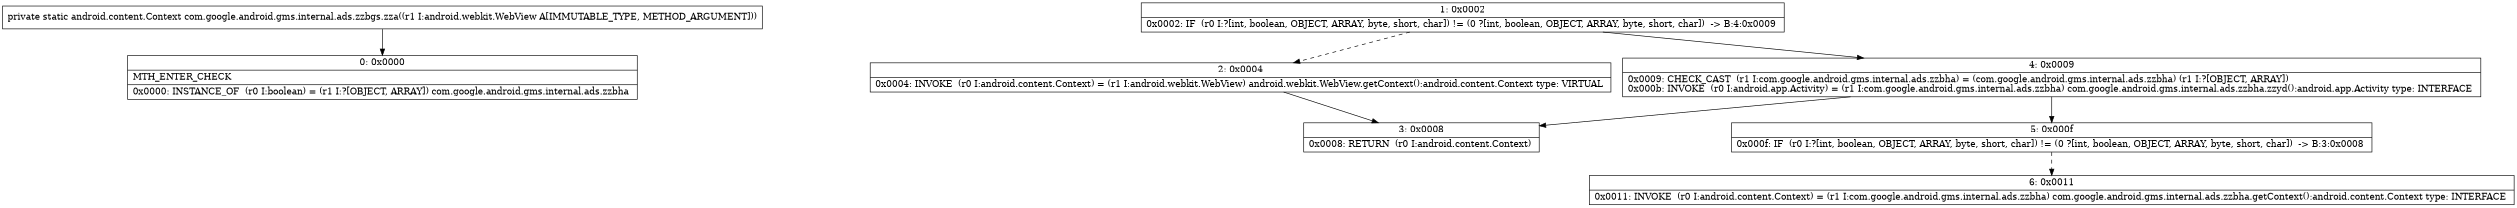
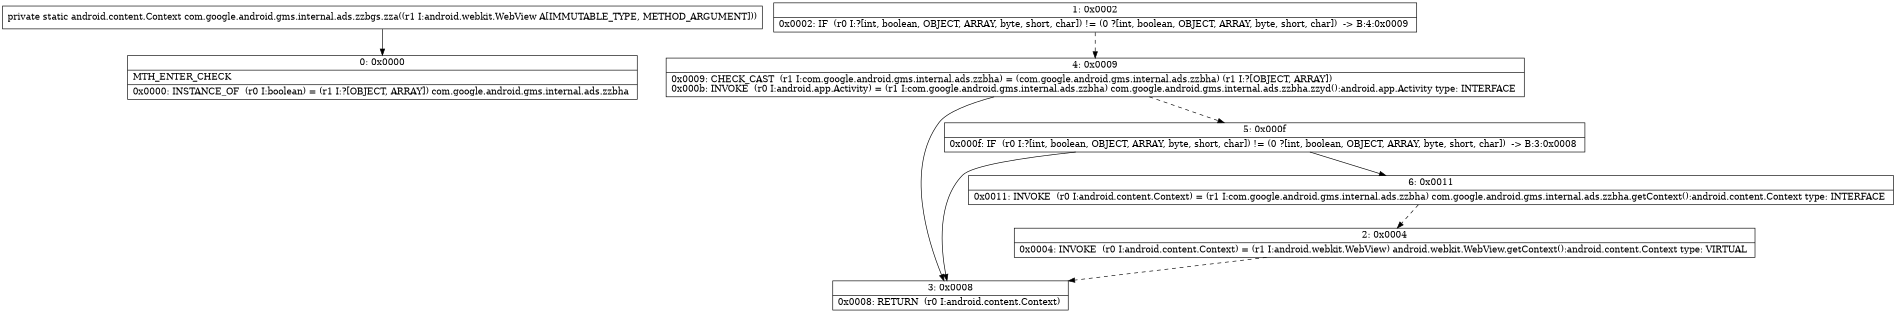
(1730, 45) -> (1095, 42)
(1355, 47) -> (1410, 214)
(1328, 106) -> (1171, 269)
(2052, 106) -> (1184, 109)
(2052, 161) -> (1345, 163)
none -> (968, 172)
